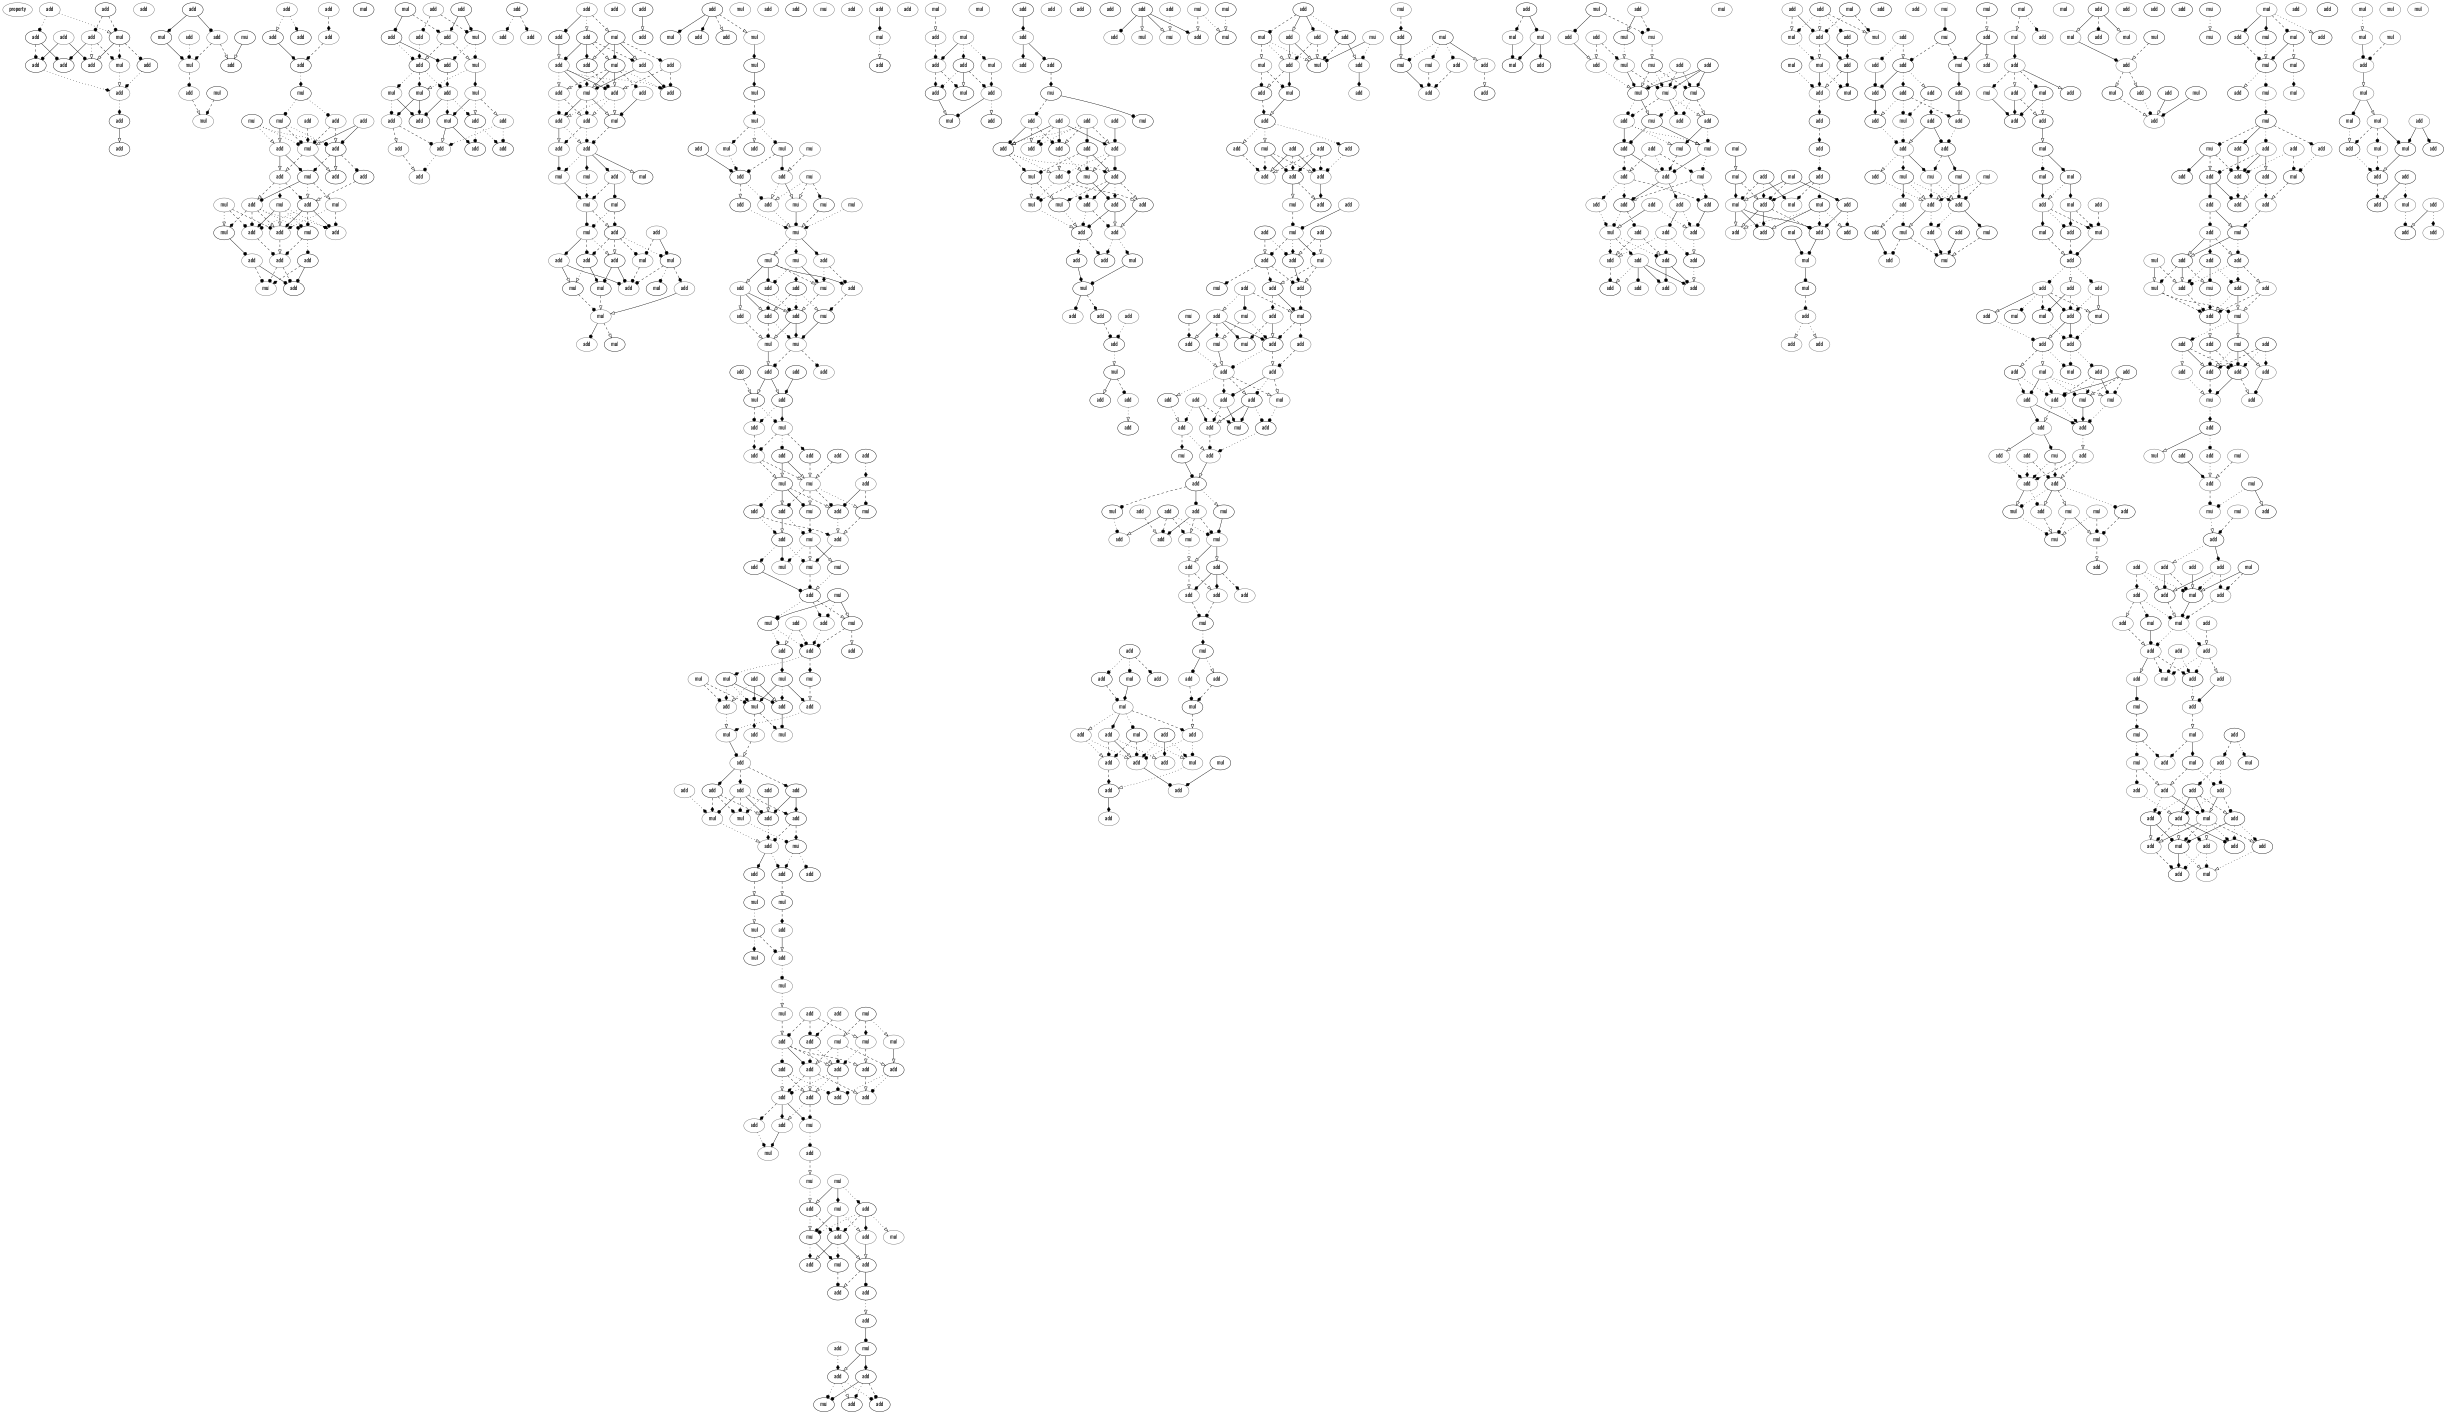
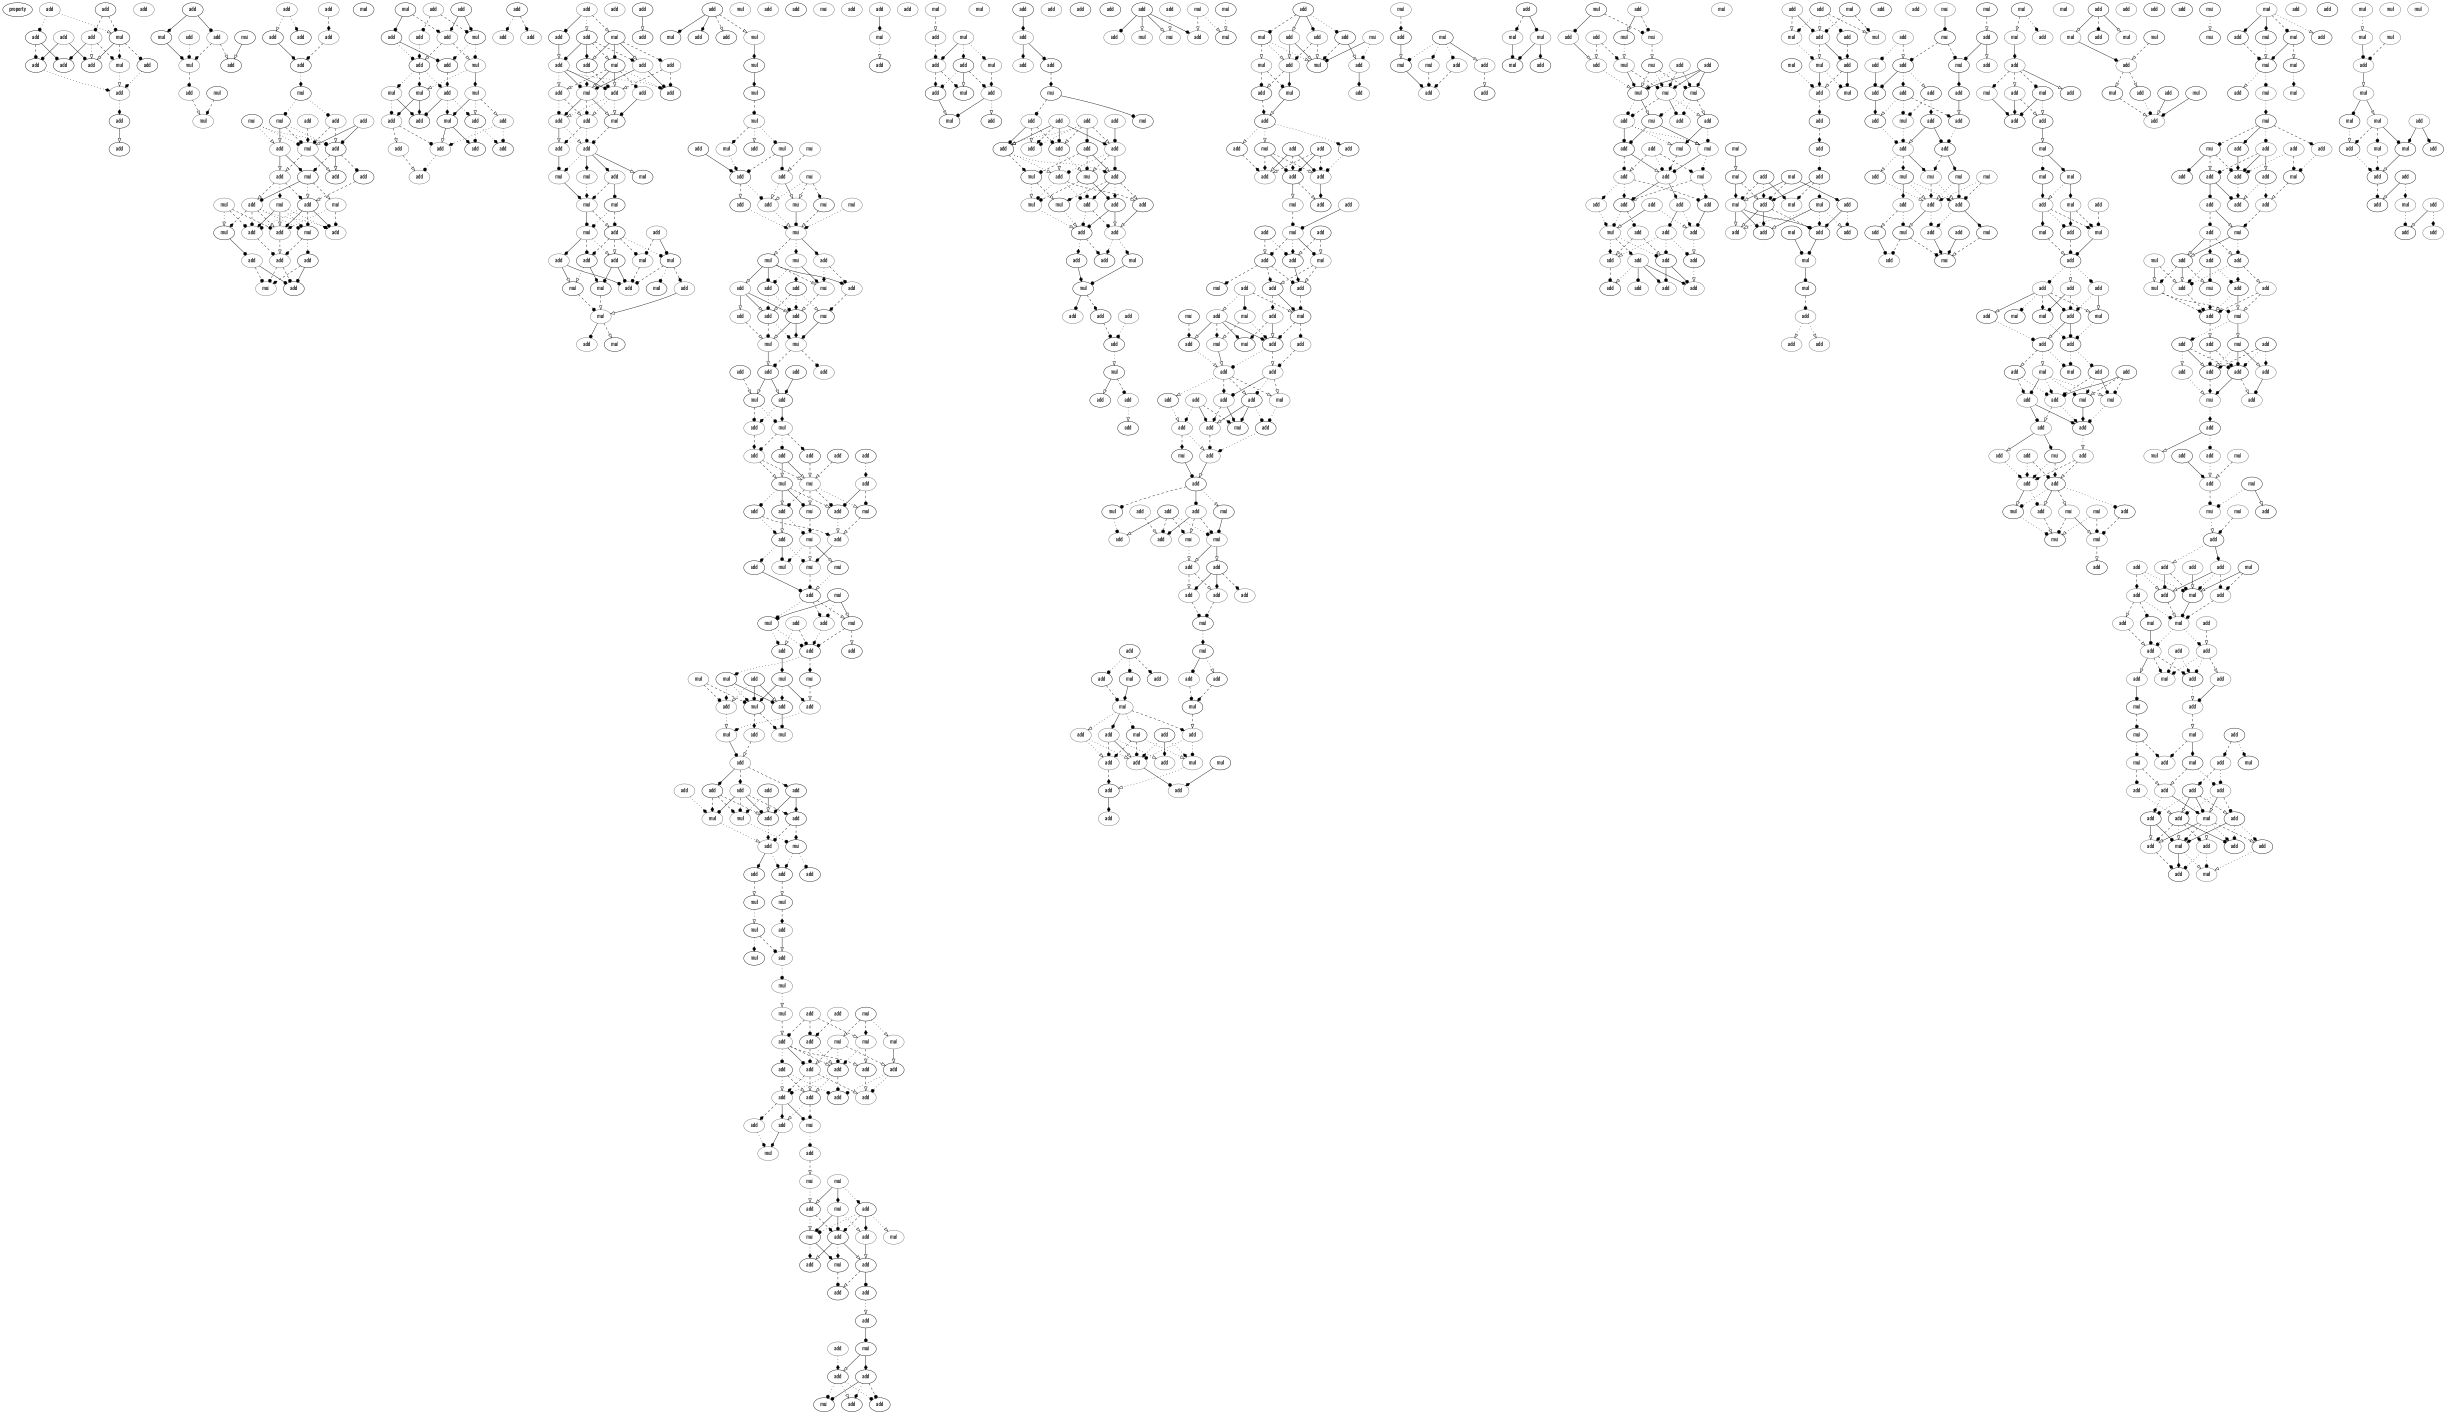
(18, 10) -> (18, 10)
